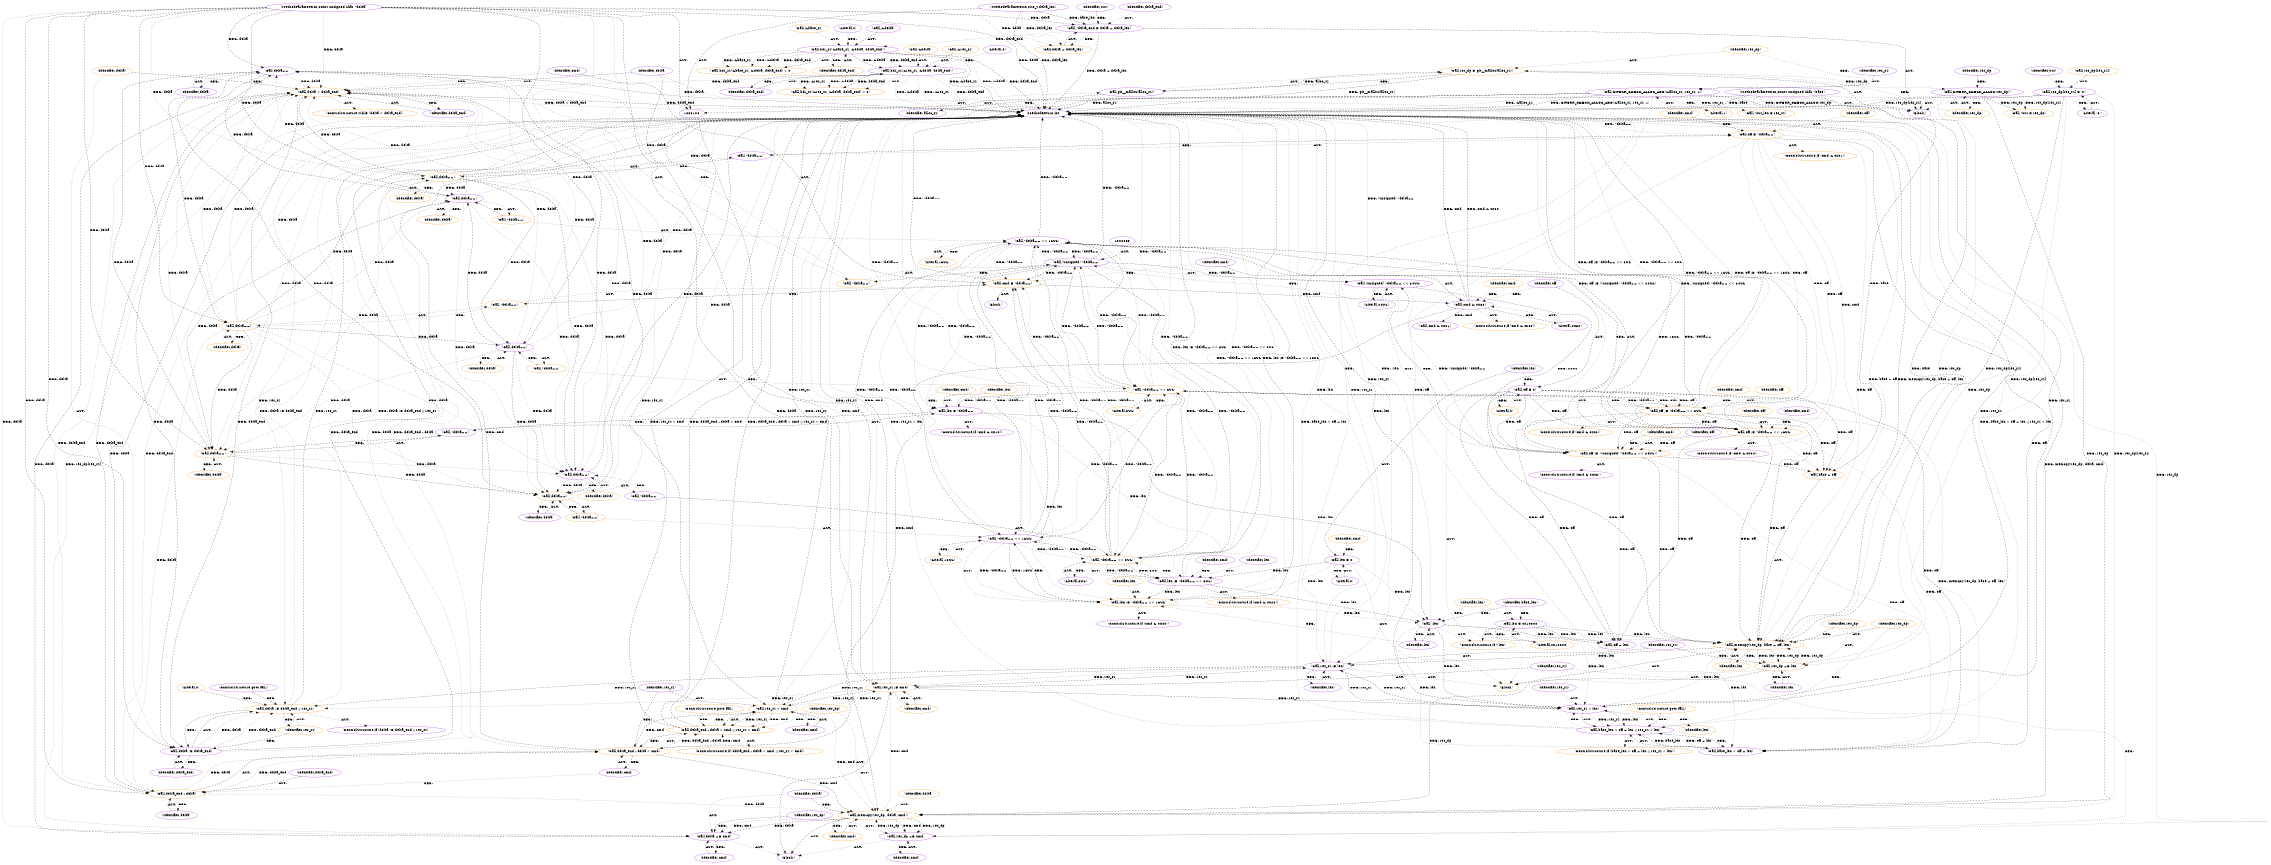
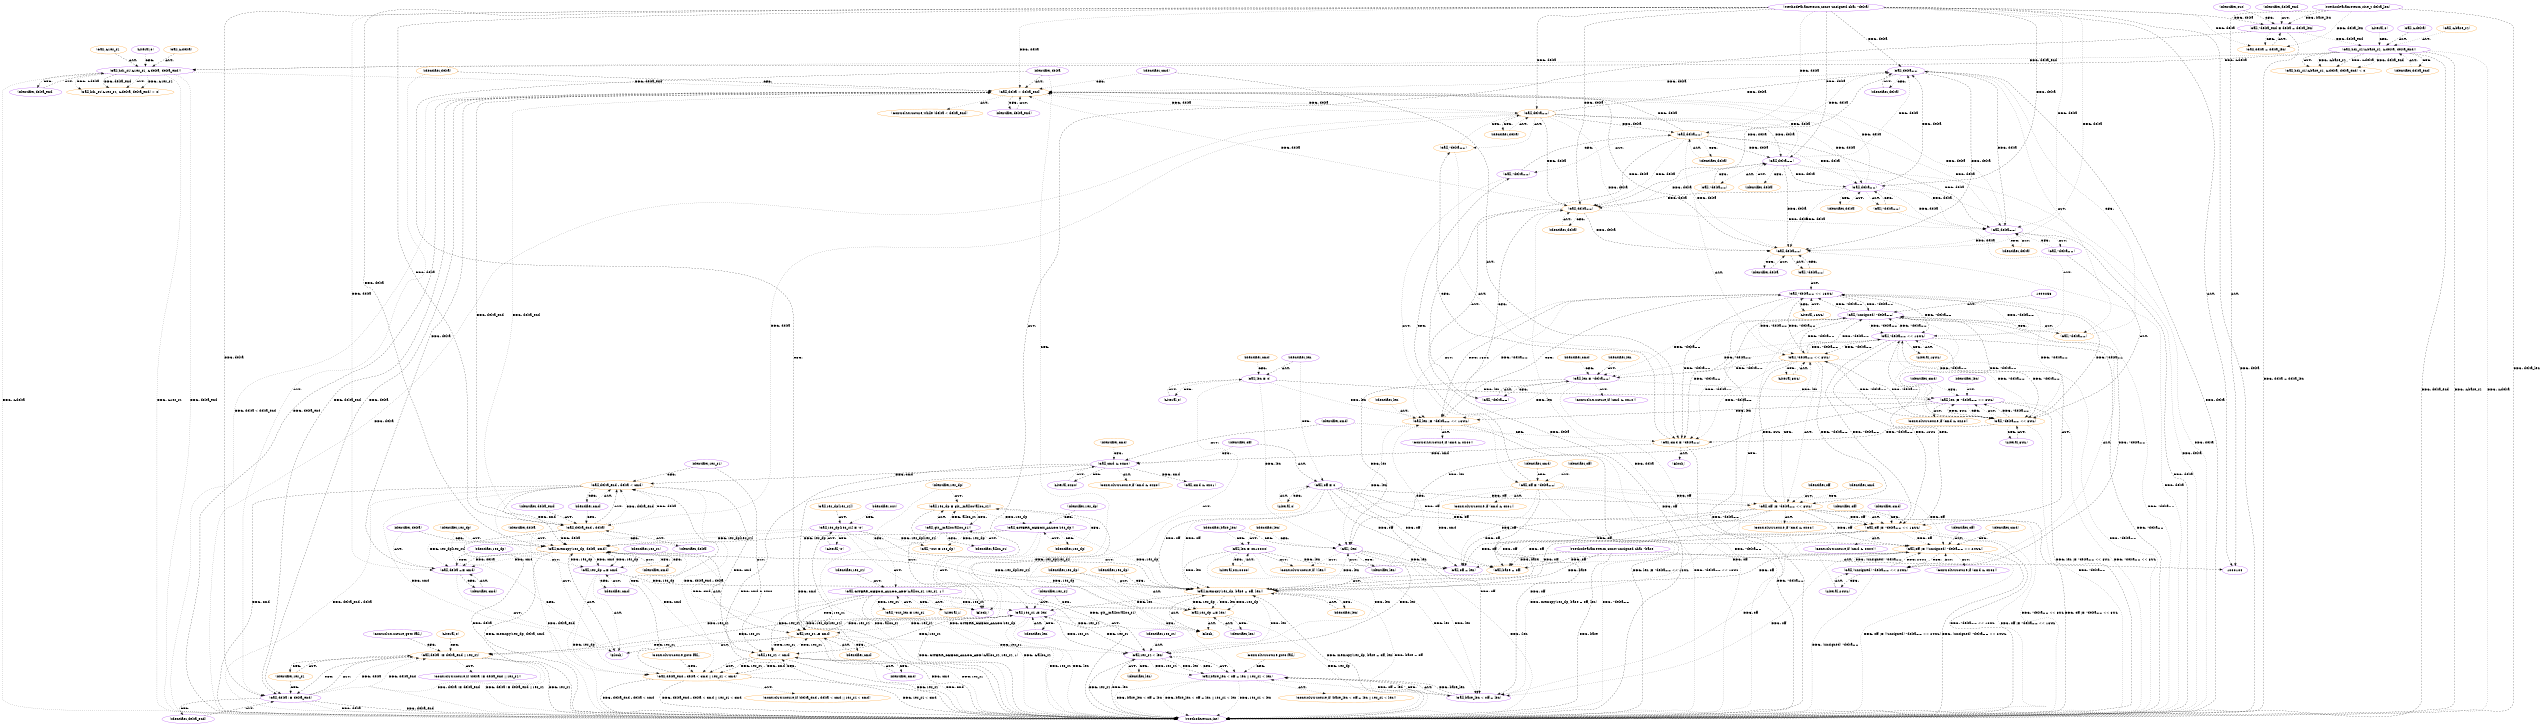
(1999, 104) -> (971, 534)
(1399, 115) -> (1596, 701)
none -> (904, 586)
(1237, 698) -> (973, 644)
